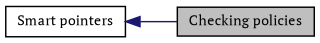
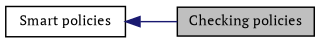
(66, 22) -> (66, 22)
